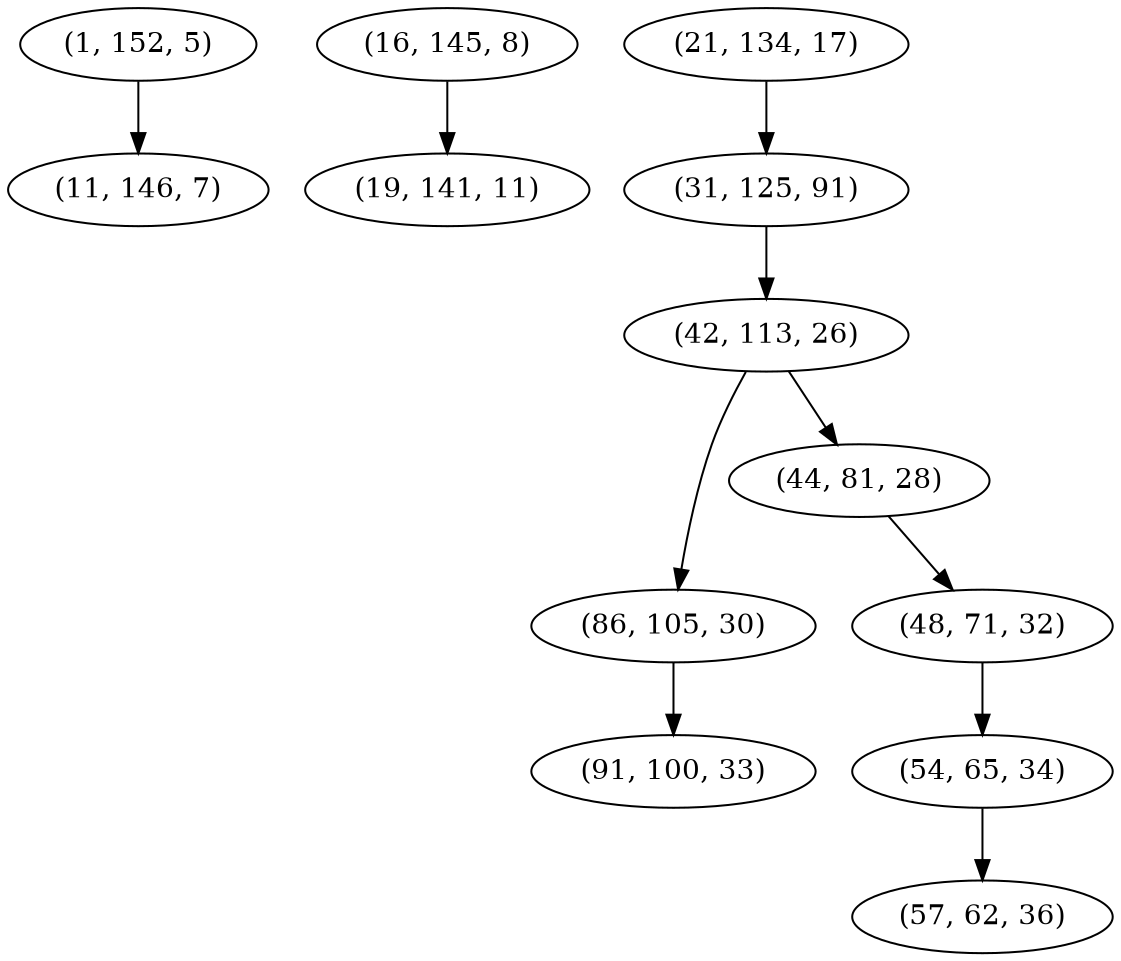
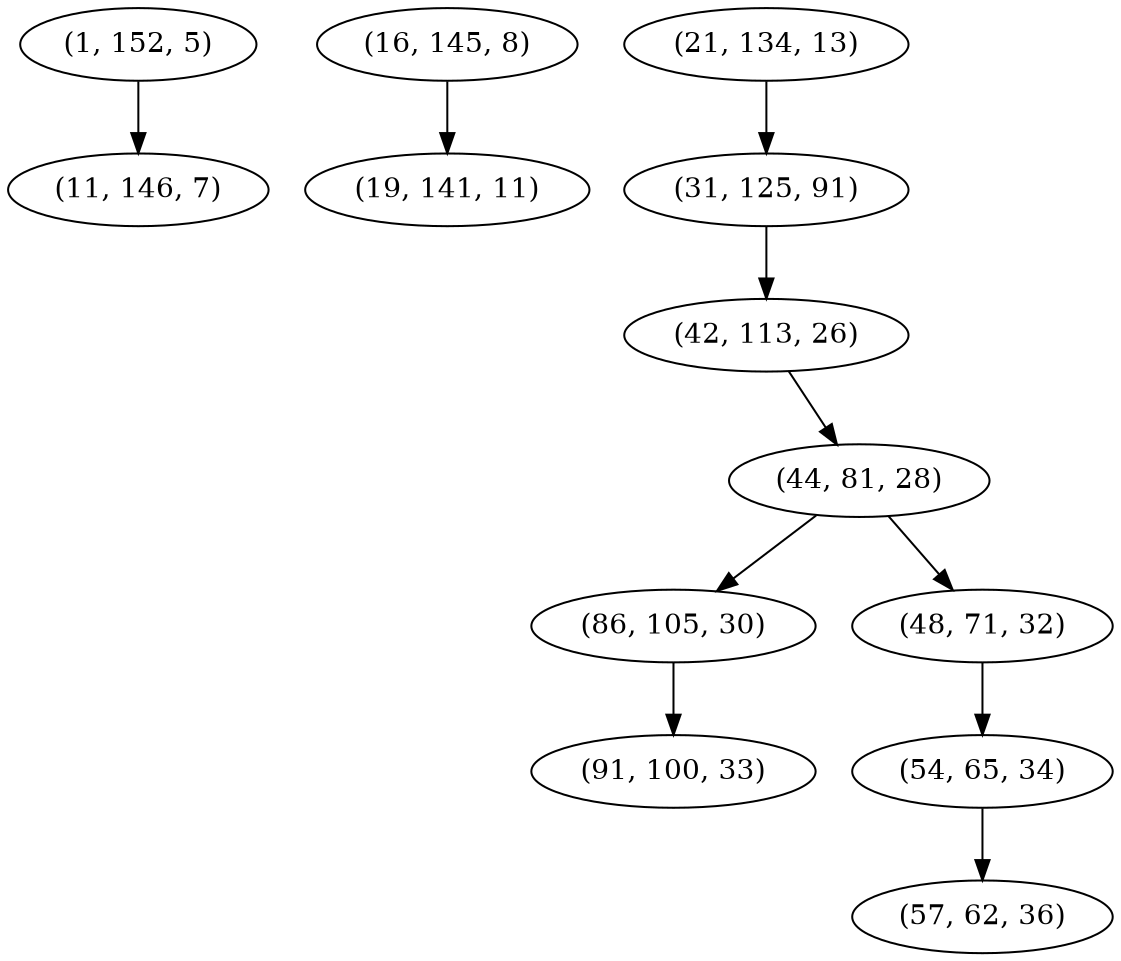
(766, 44) -> (766, 44)
(704, 467) -> (775, 547)
